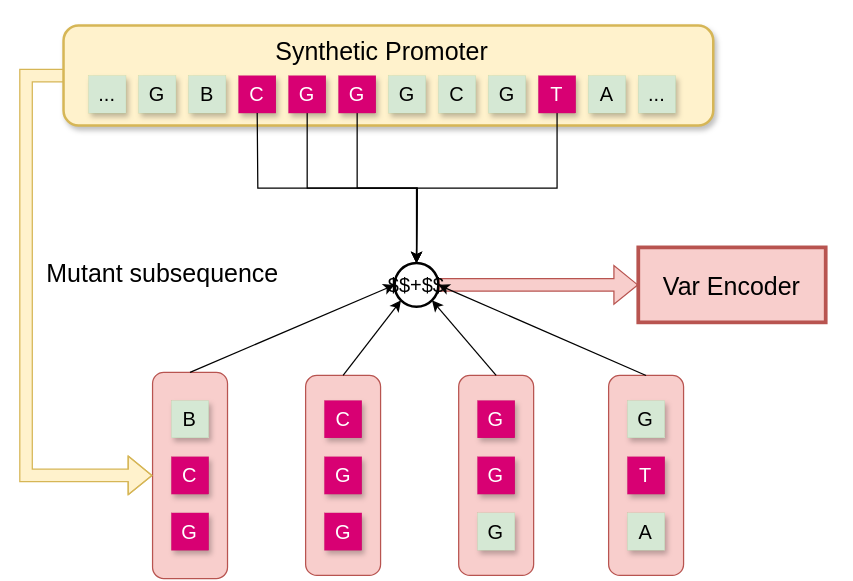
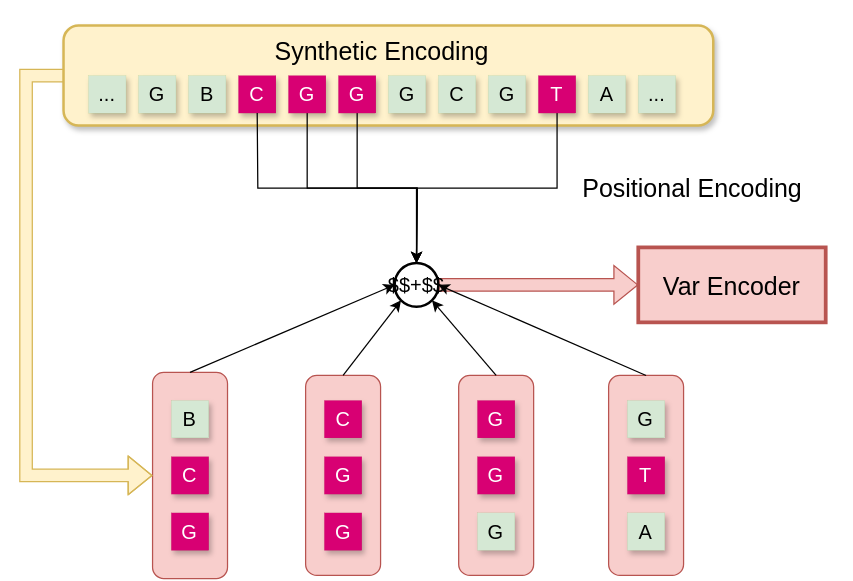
(382, 51) -> (382, 51)
none -> (691, 188)
(162, 273) -> none
